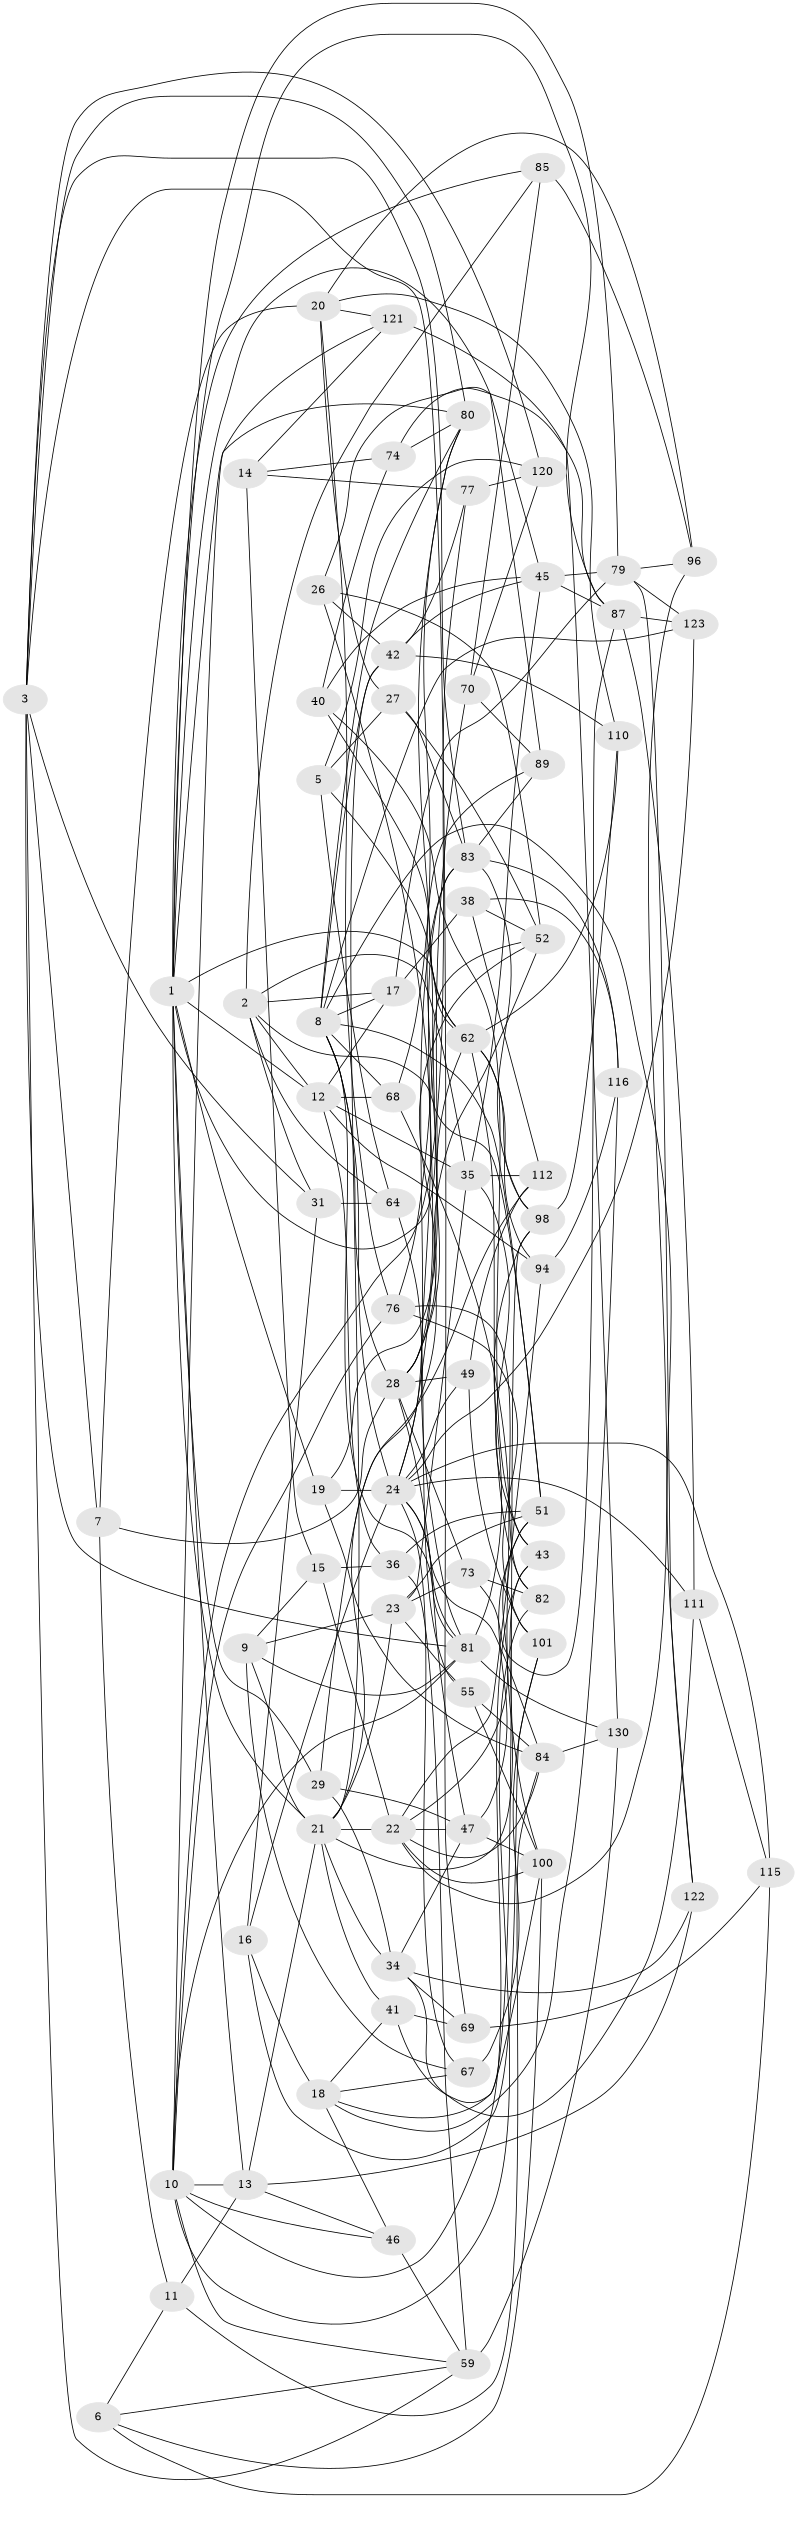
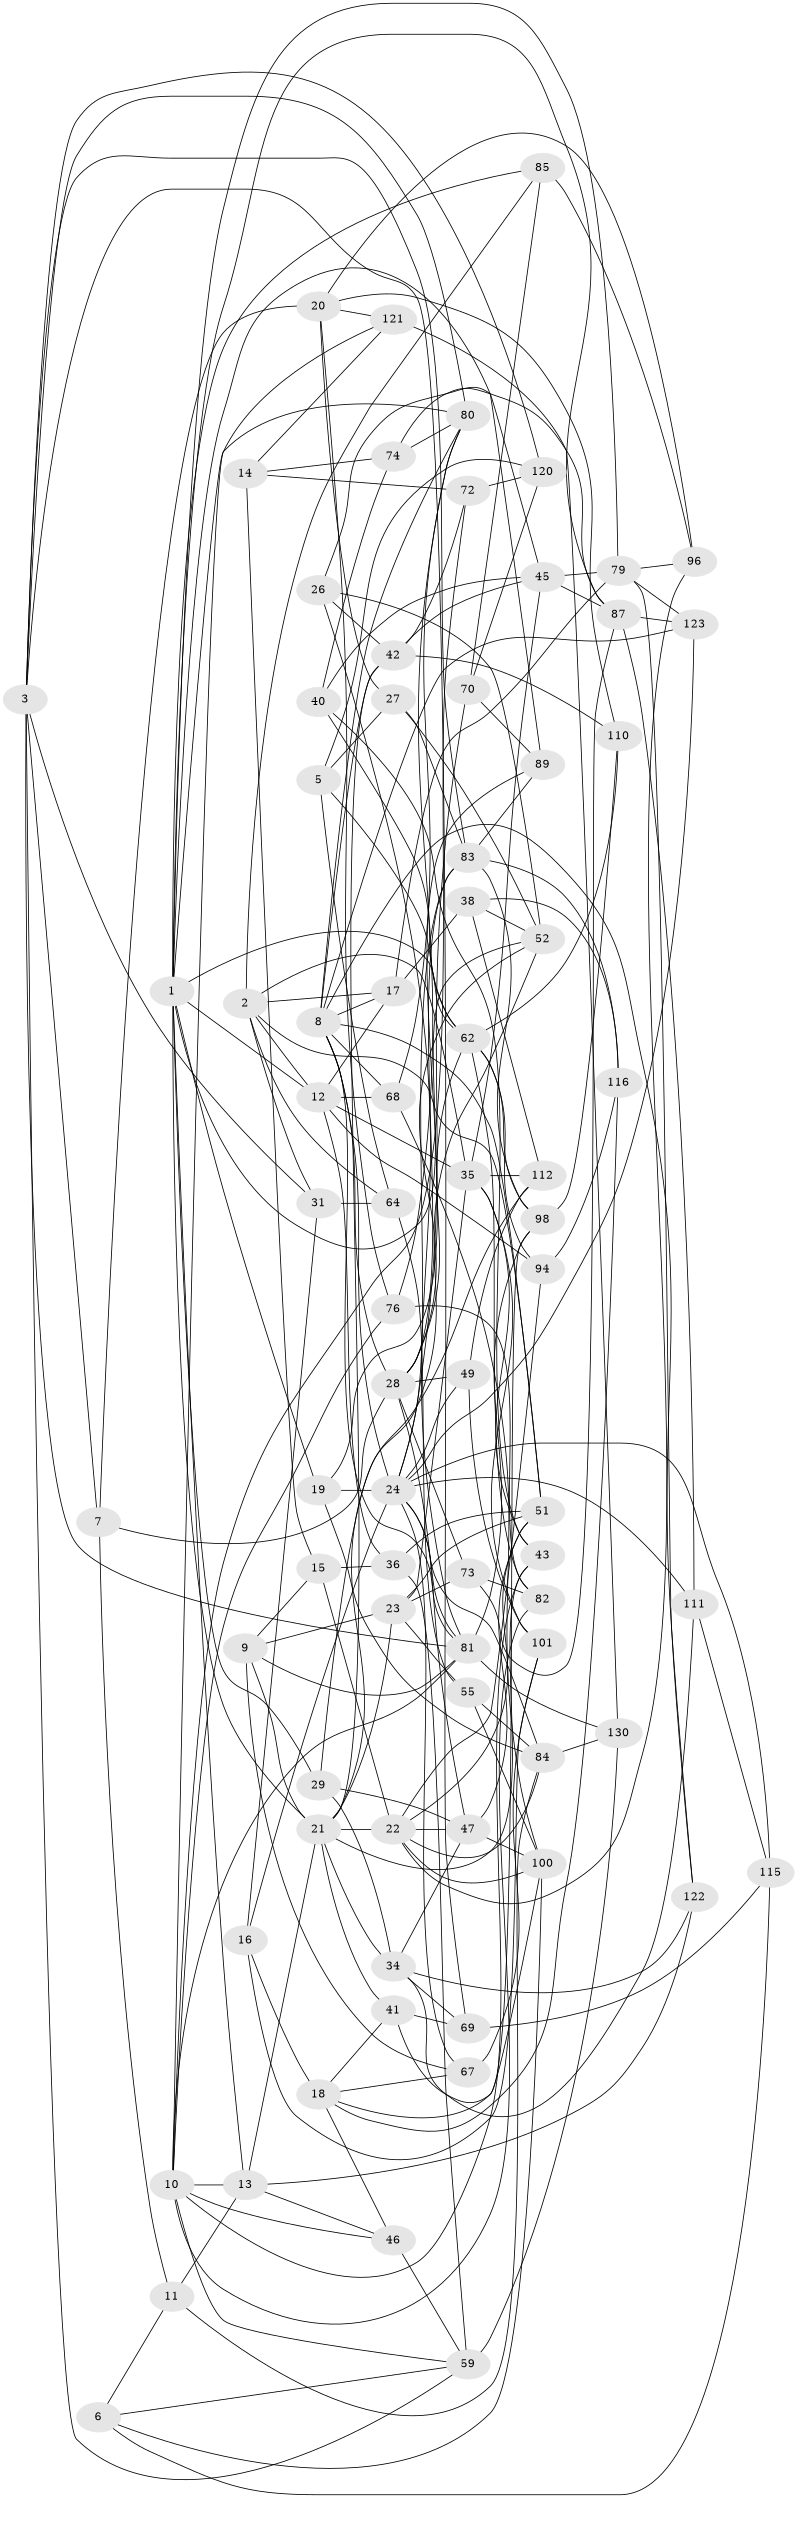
(468, 491) -> (468, 491)
(517, 1450) -> (493, 1467)
